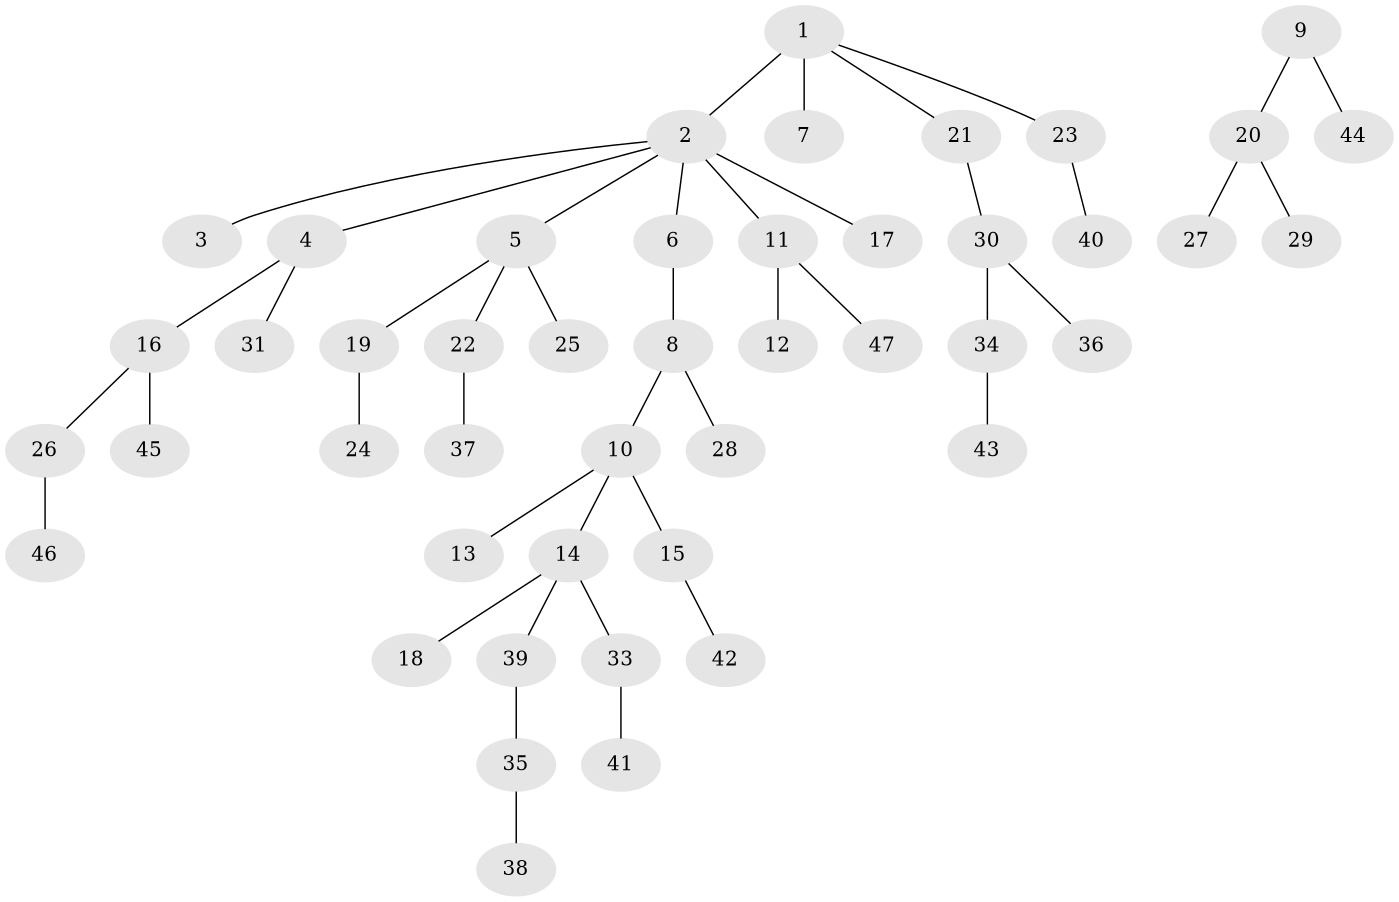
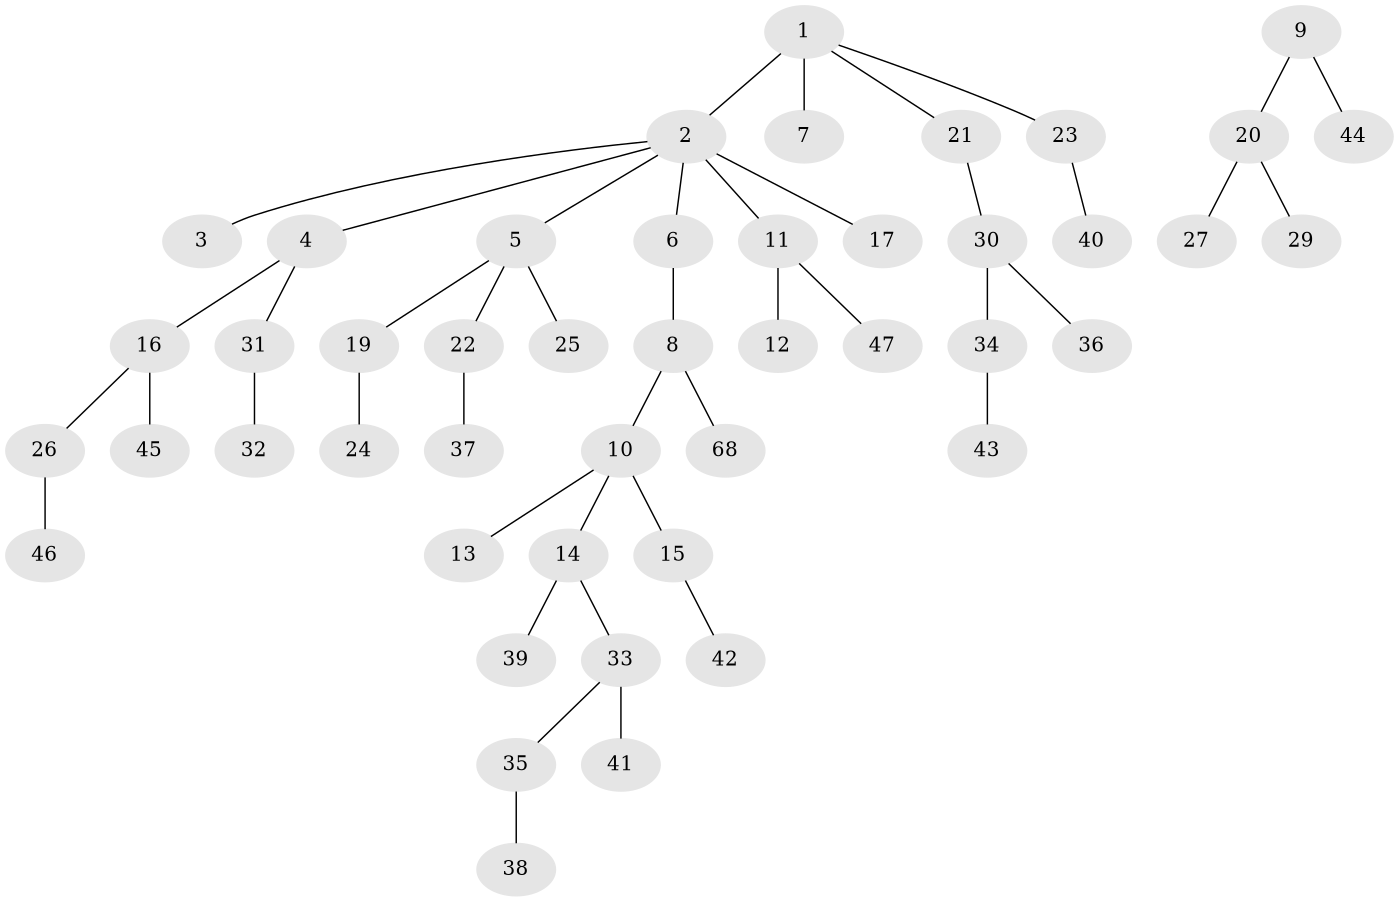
none -> (254, 451)
(726, 451) -> (726, 451)
(412, 660) -> none
(516, 713) -> (569, 712)
